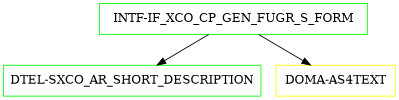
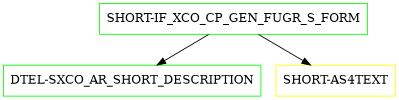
(233, 19) -> (233, 19)
(336, 81) -> (336, 81)
